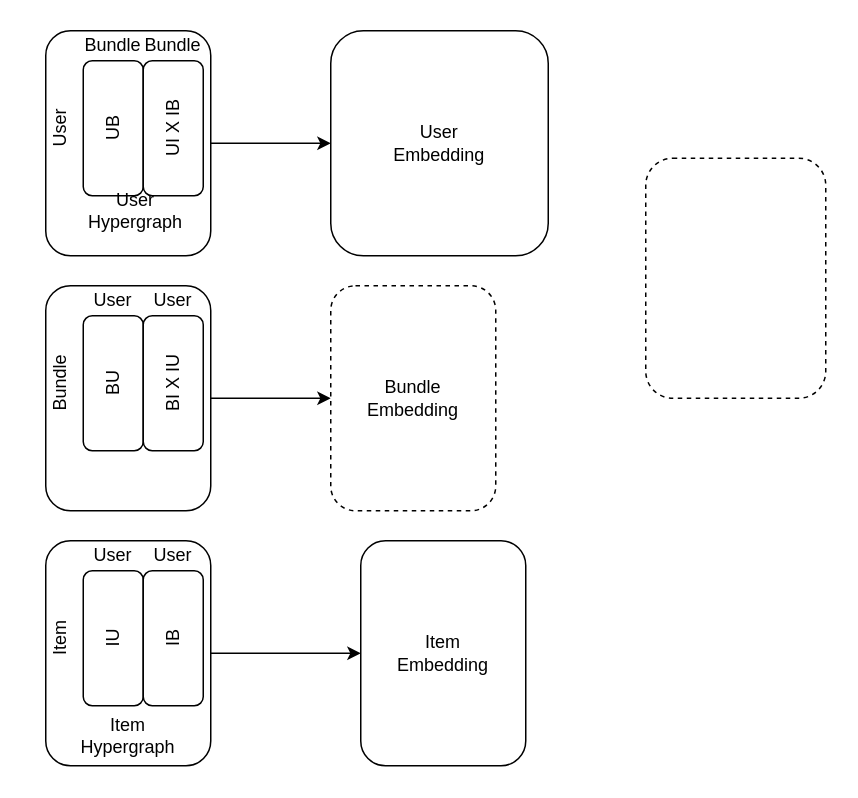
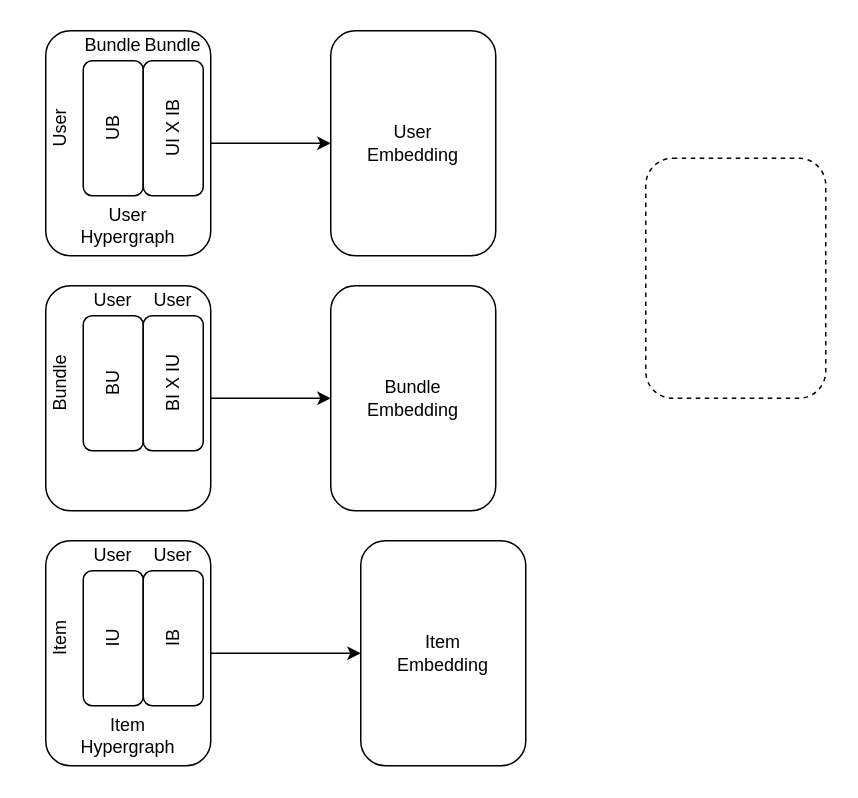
(440, 143) -> (413, 143)
(136, 211) -> (128, 226)
(413, 398) -> (413, 398)
